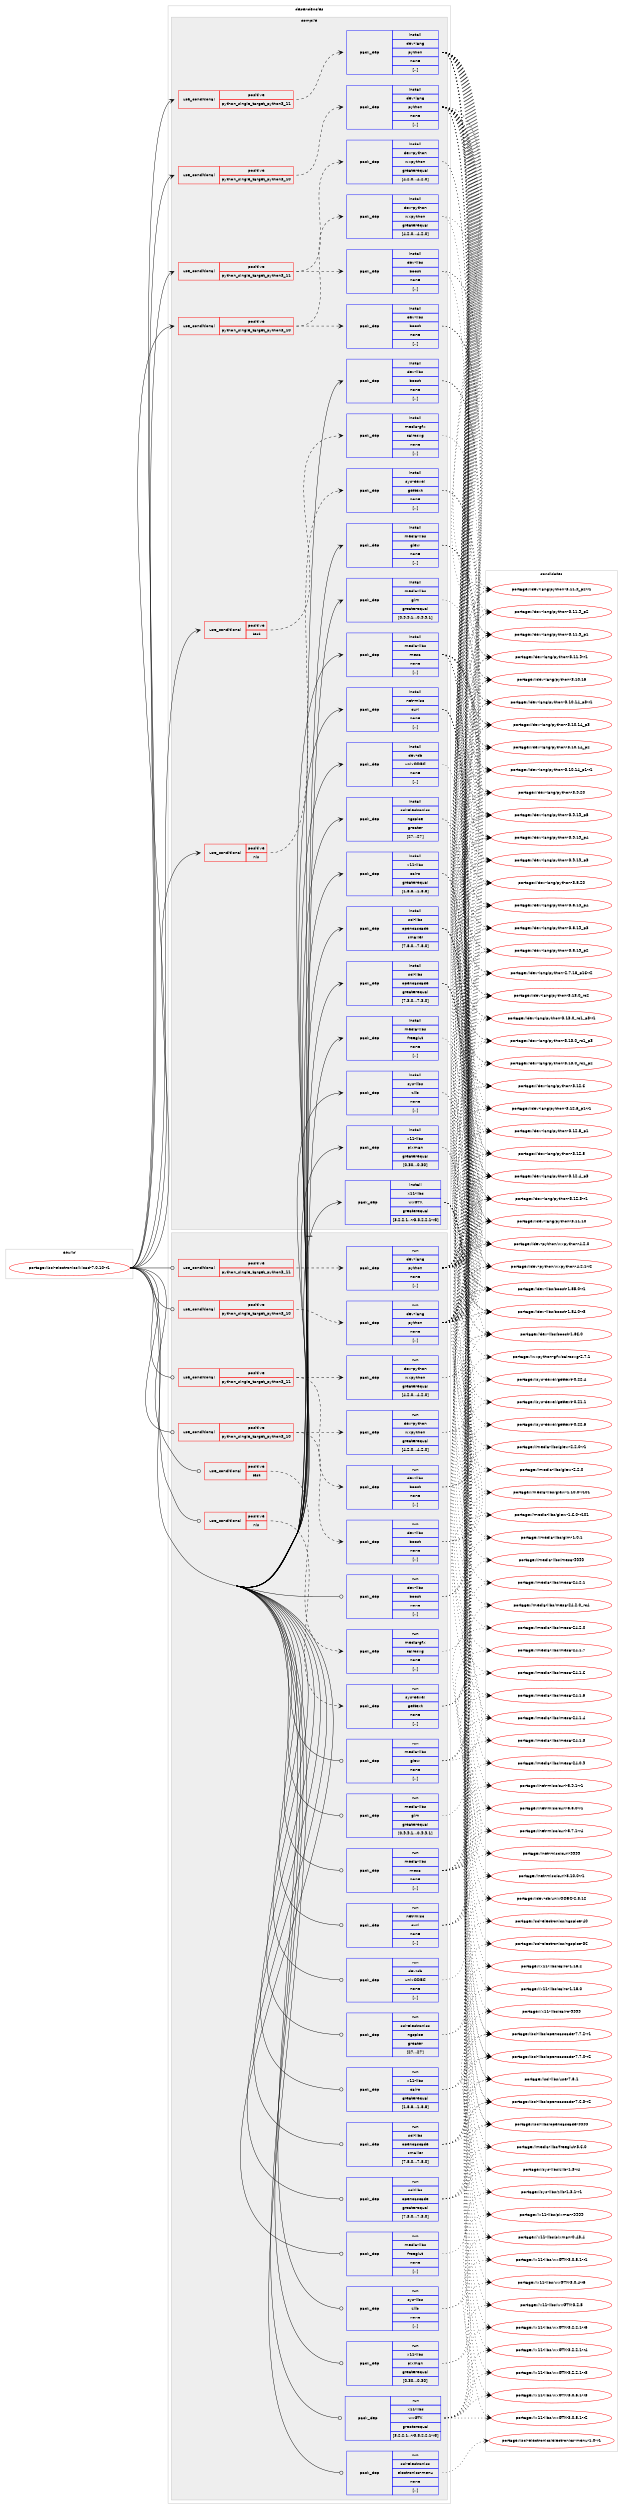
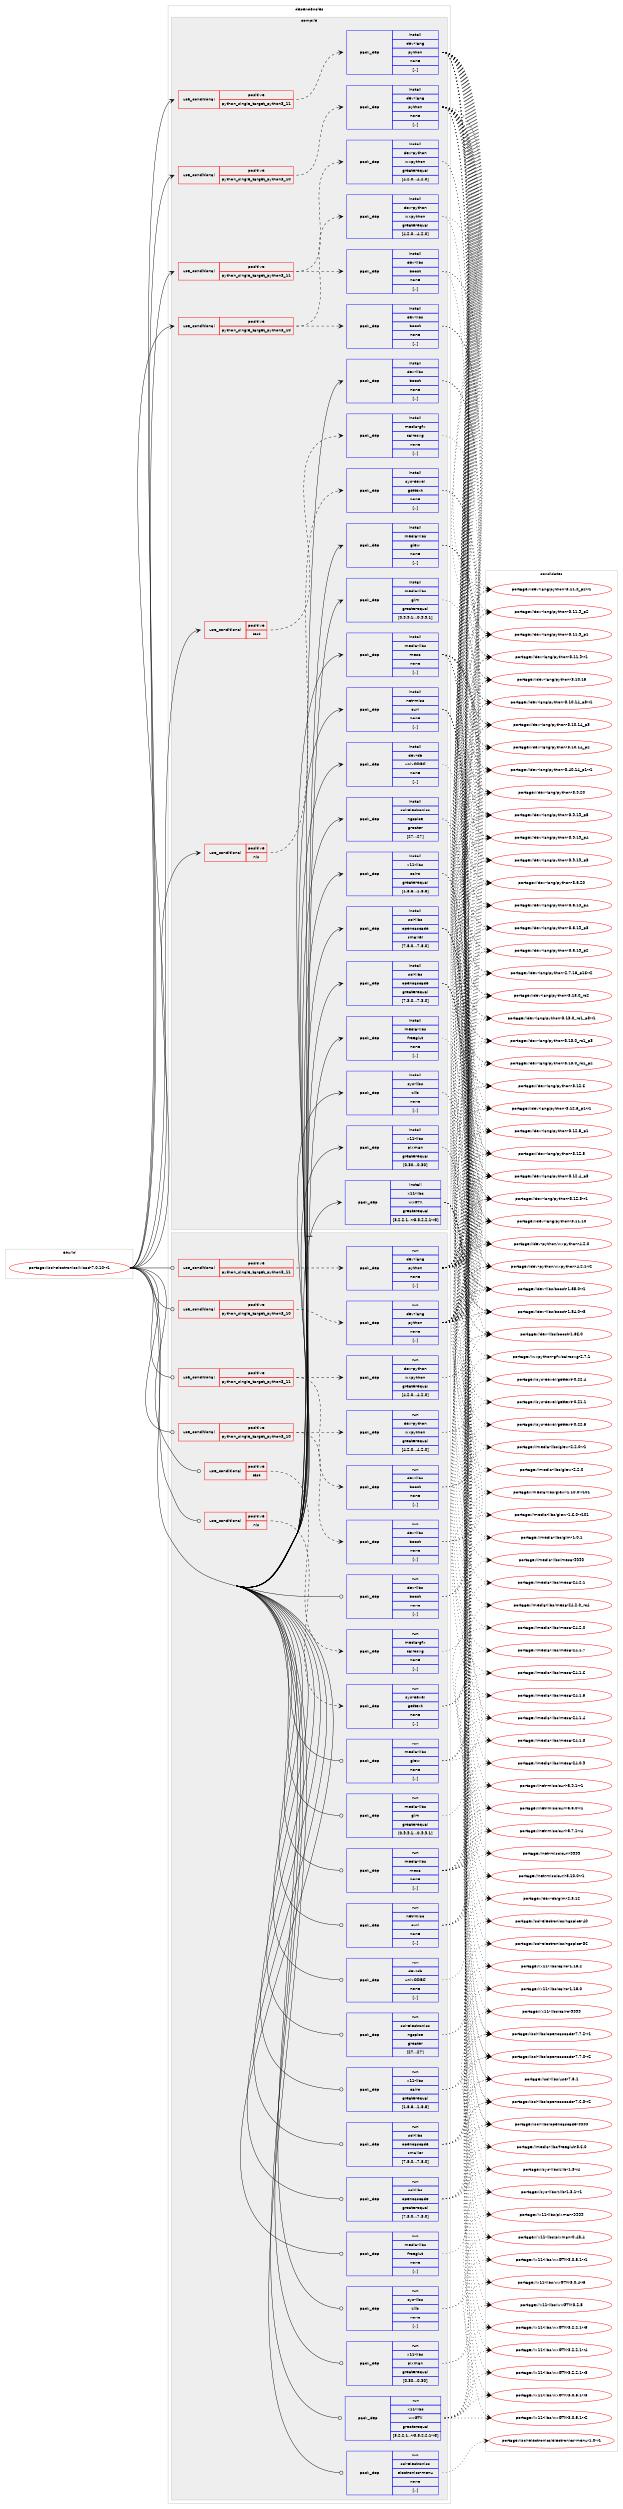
(552, 770) -> (552, 770)
(552, 1899) -> (552, 1899)
